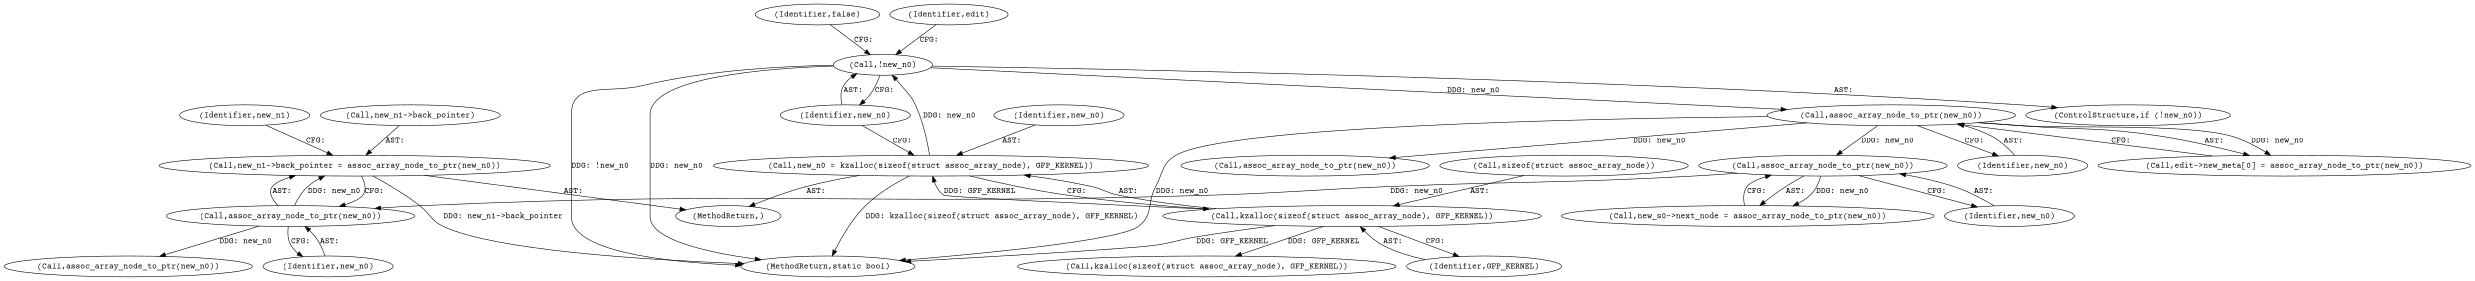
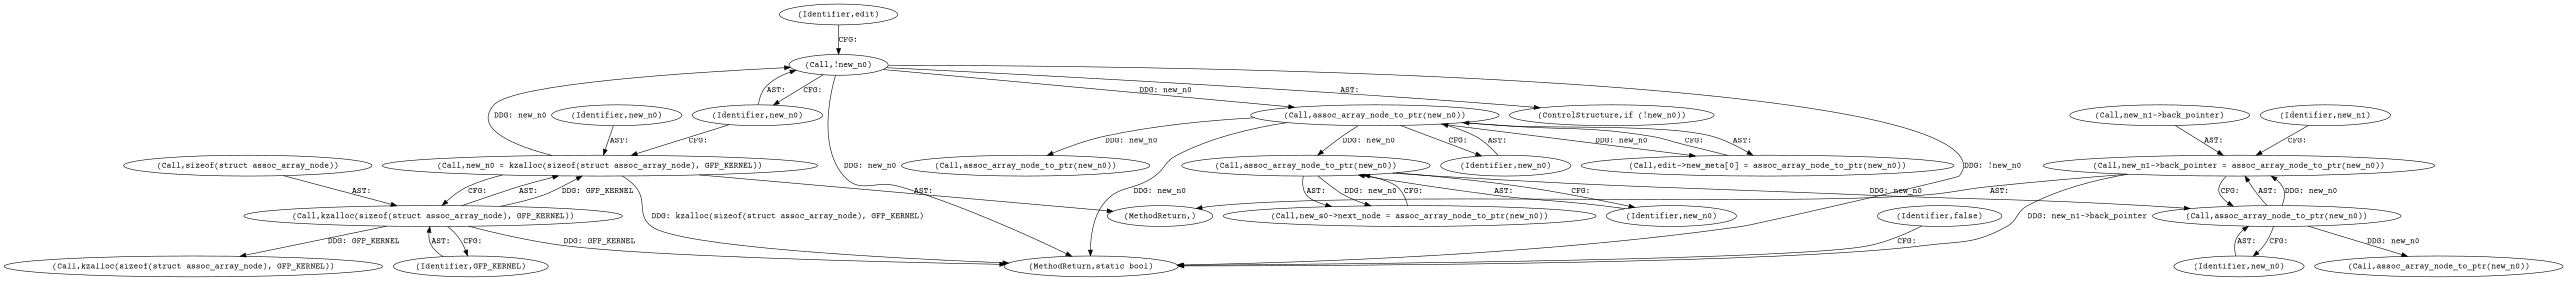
(848, 38) -> (1555, 260)
